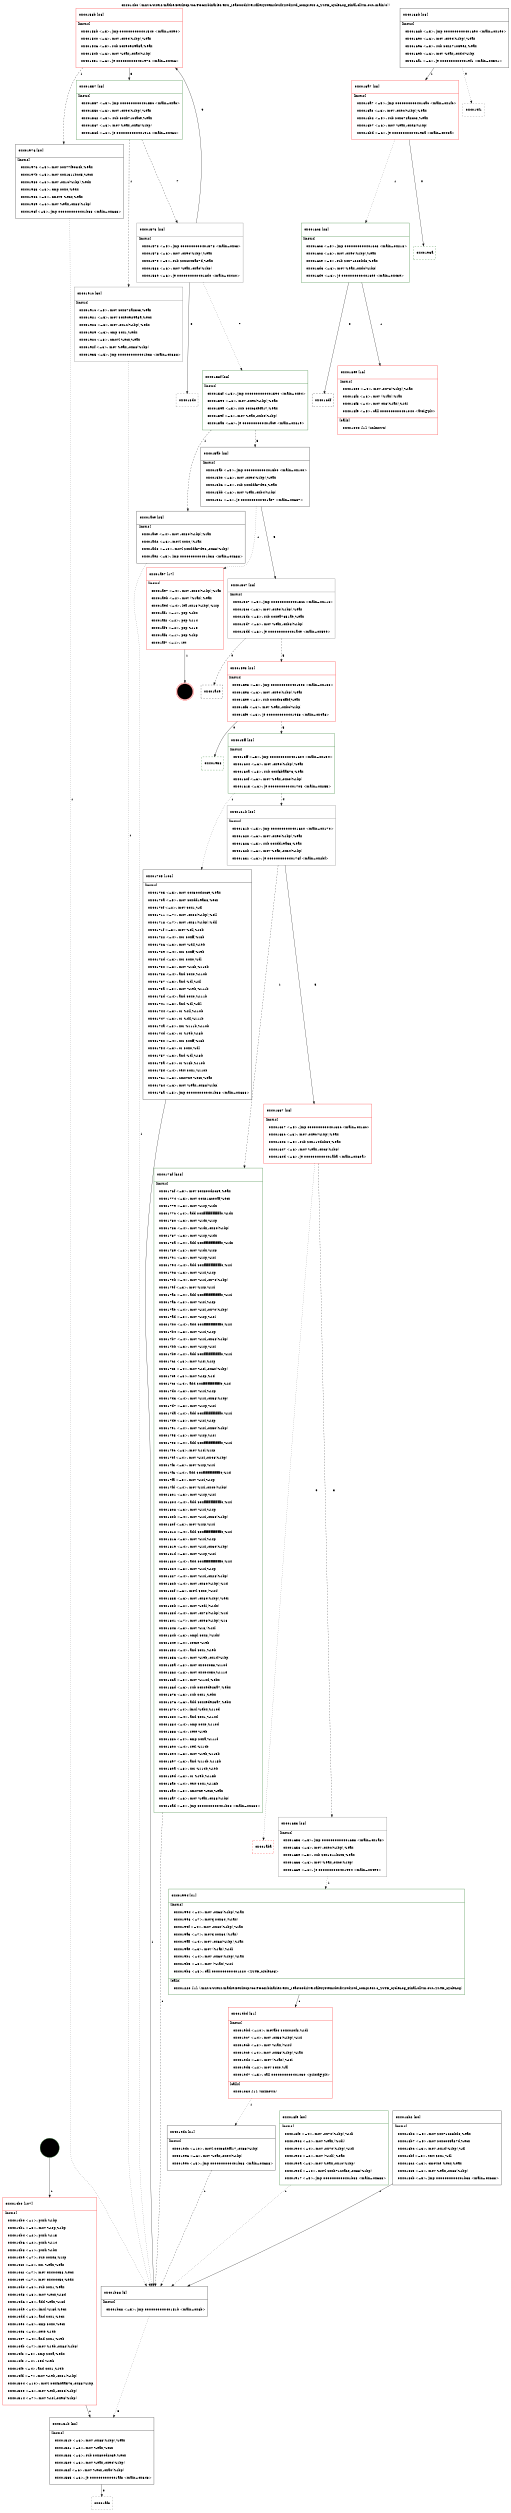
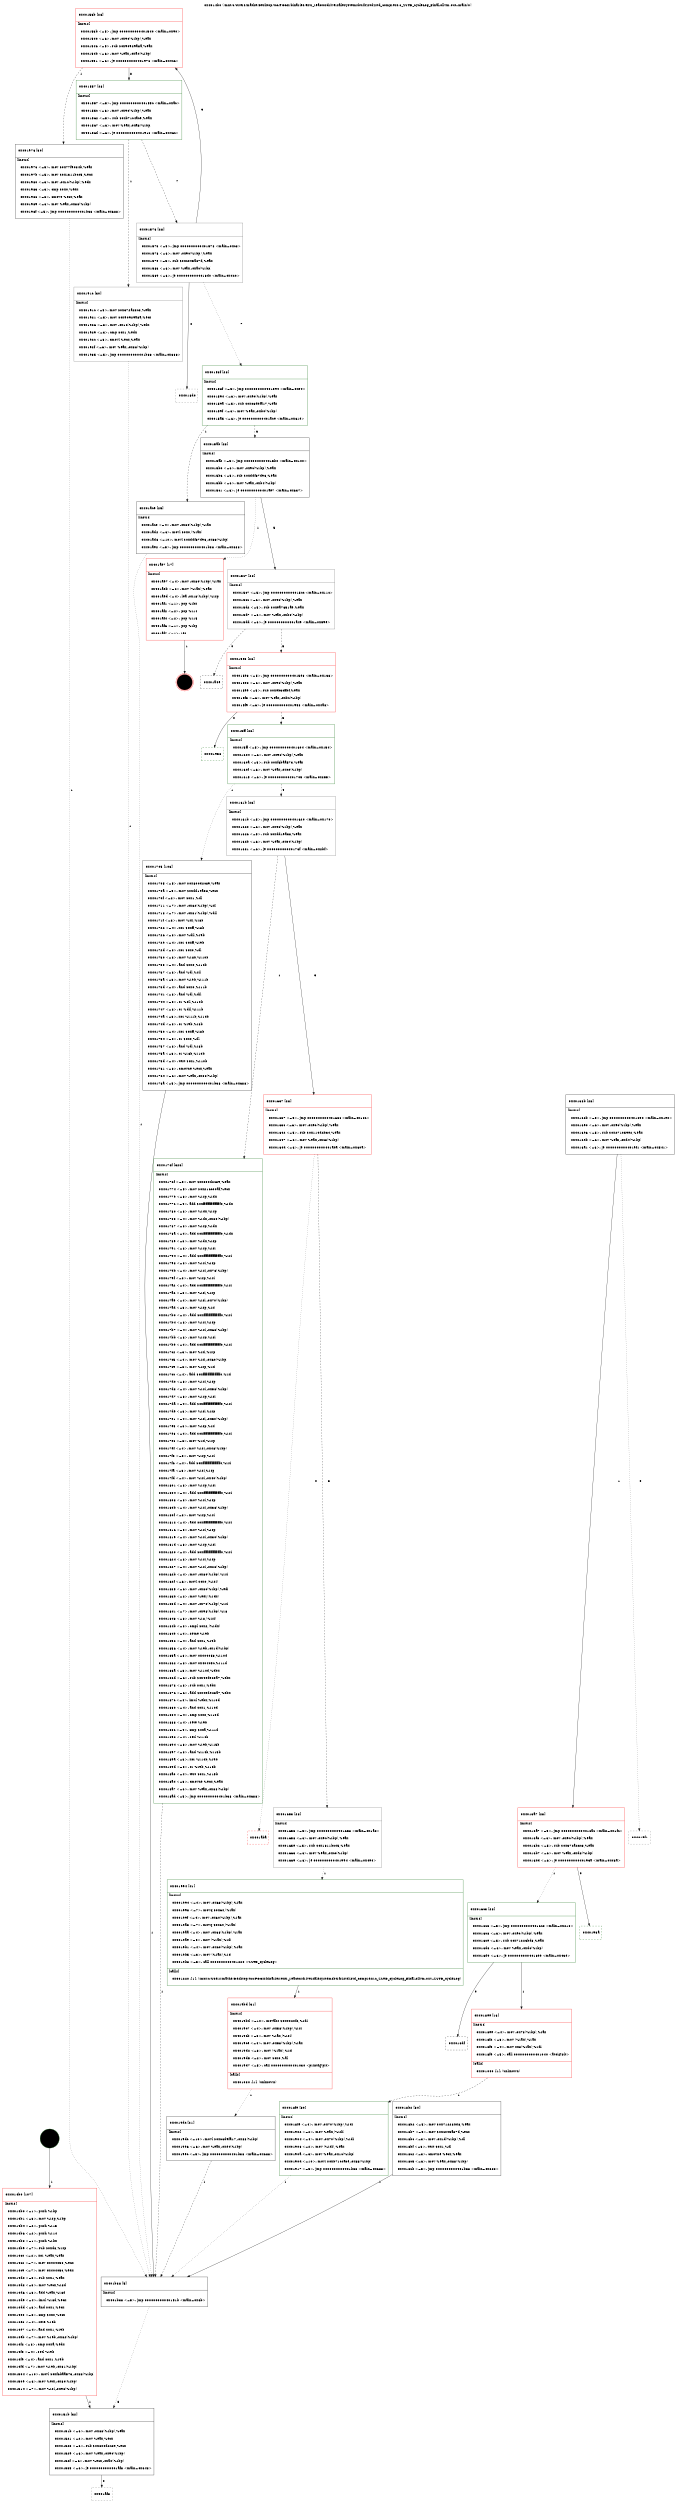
none -> (441, 2096)
